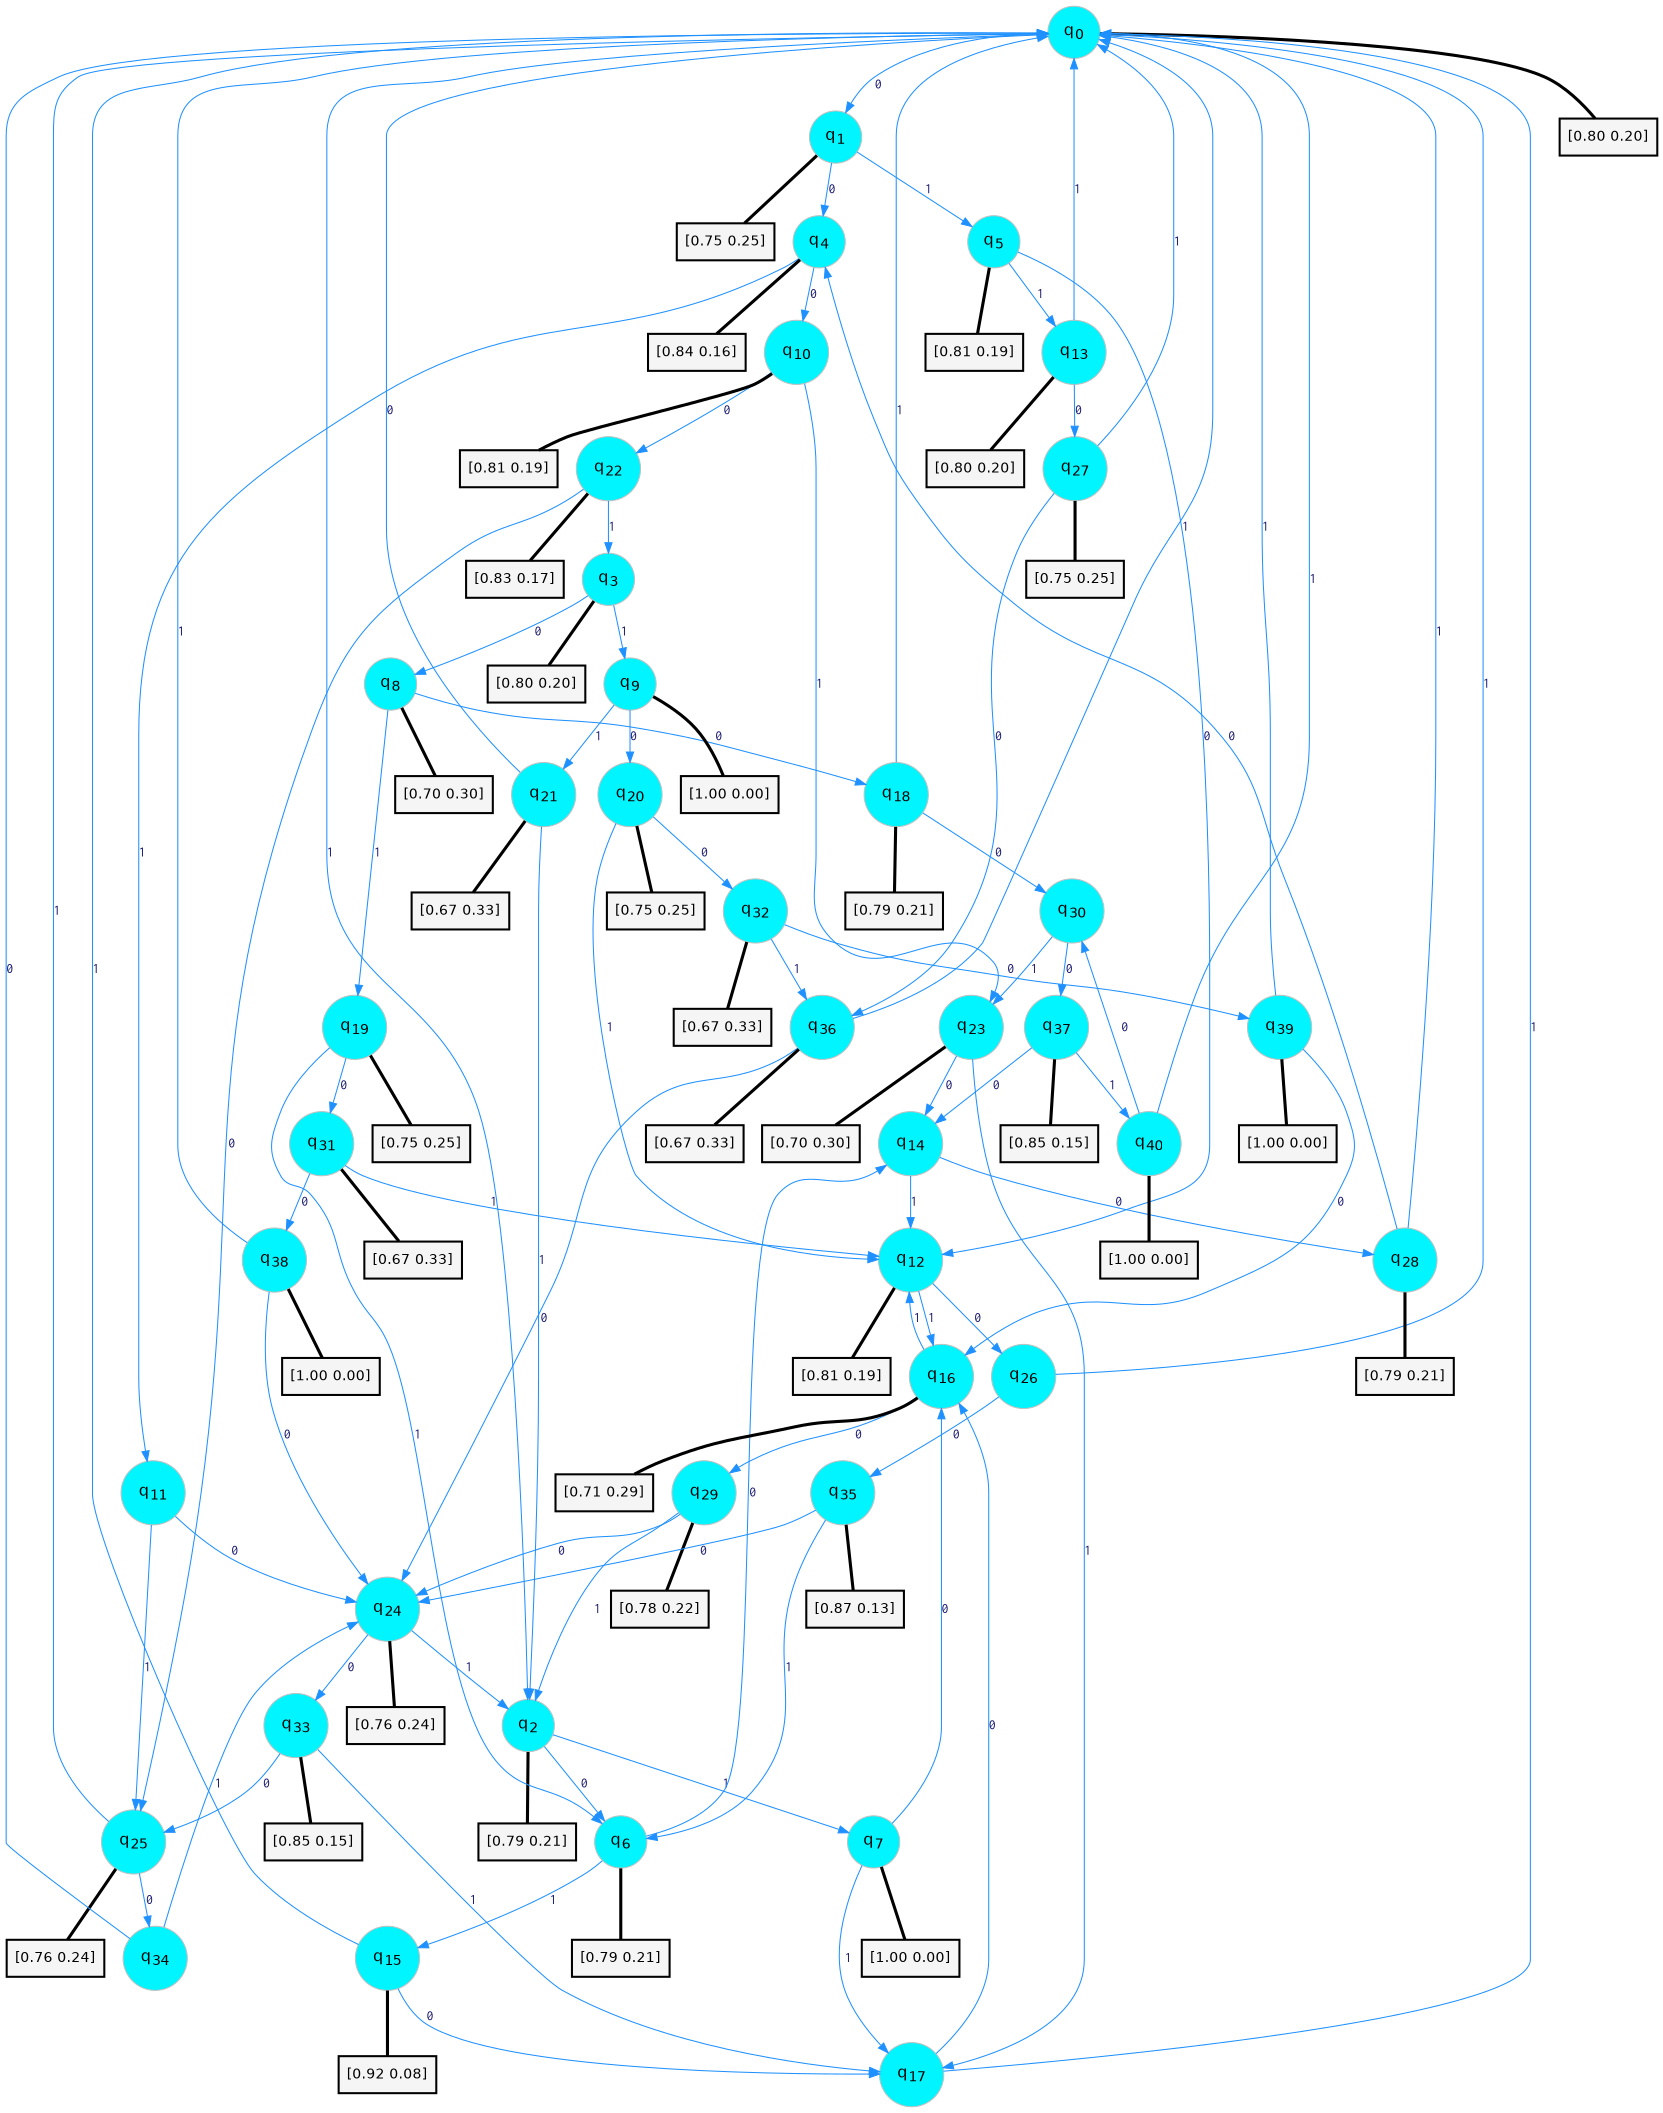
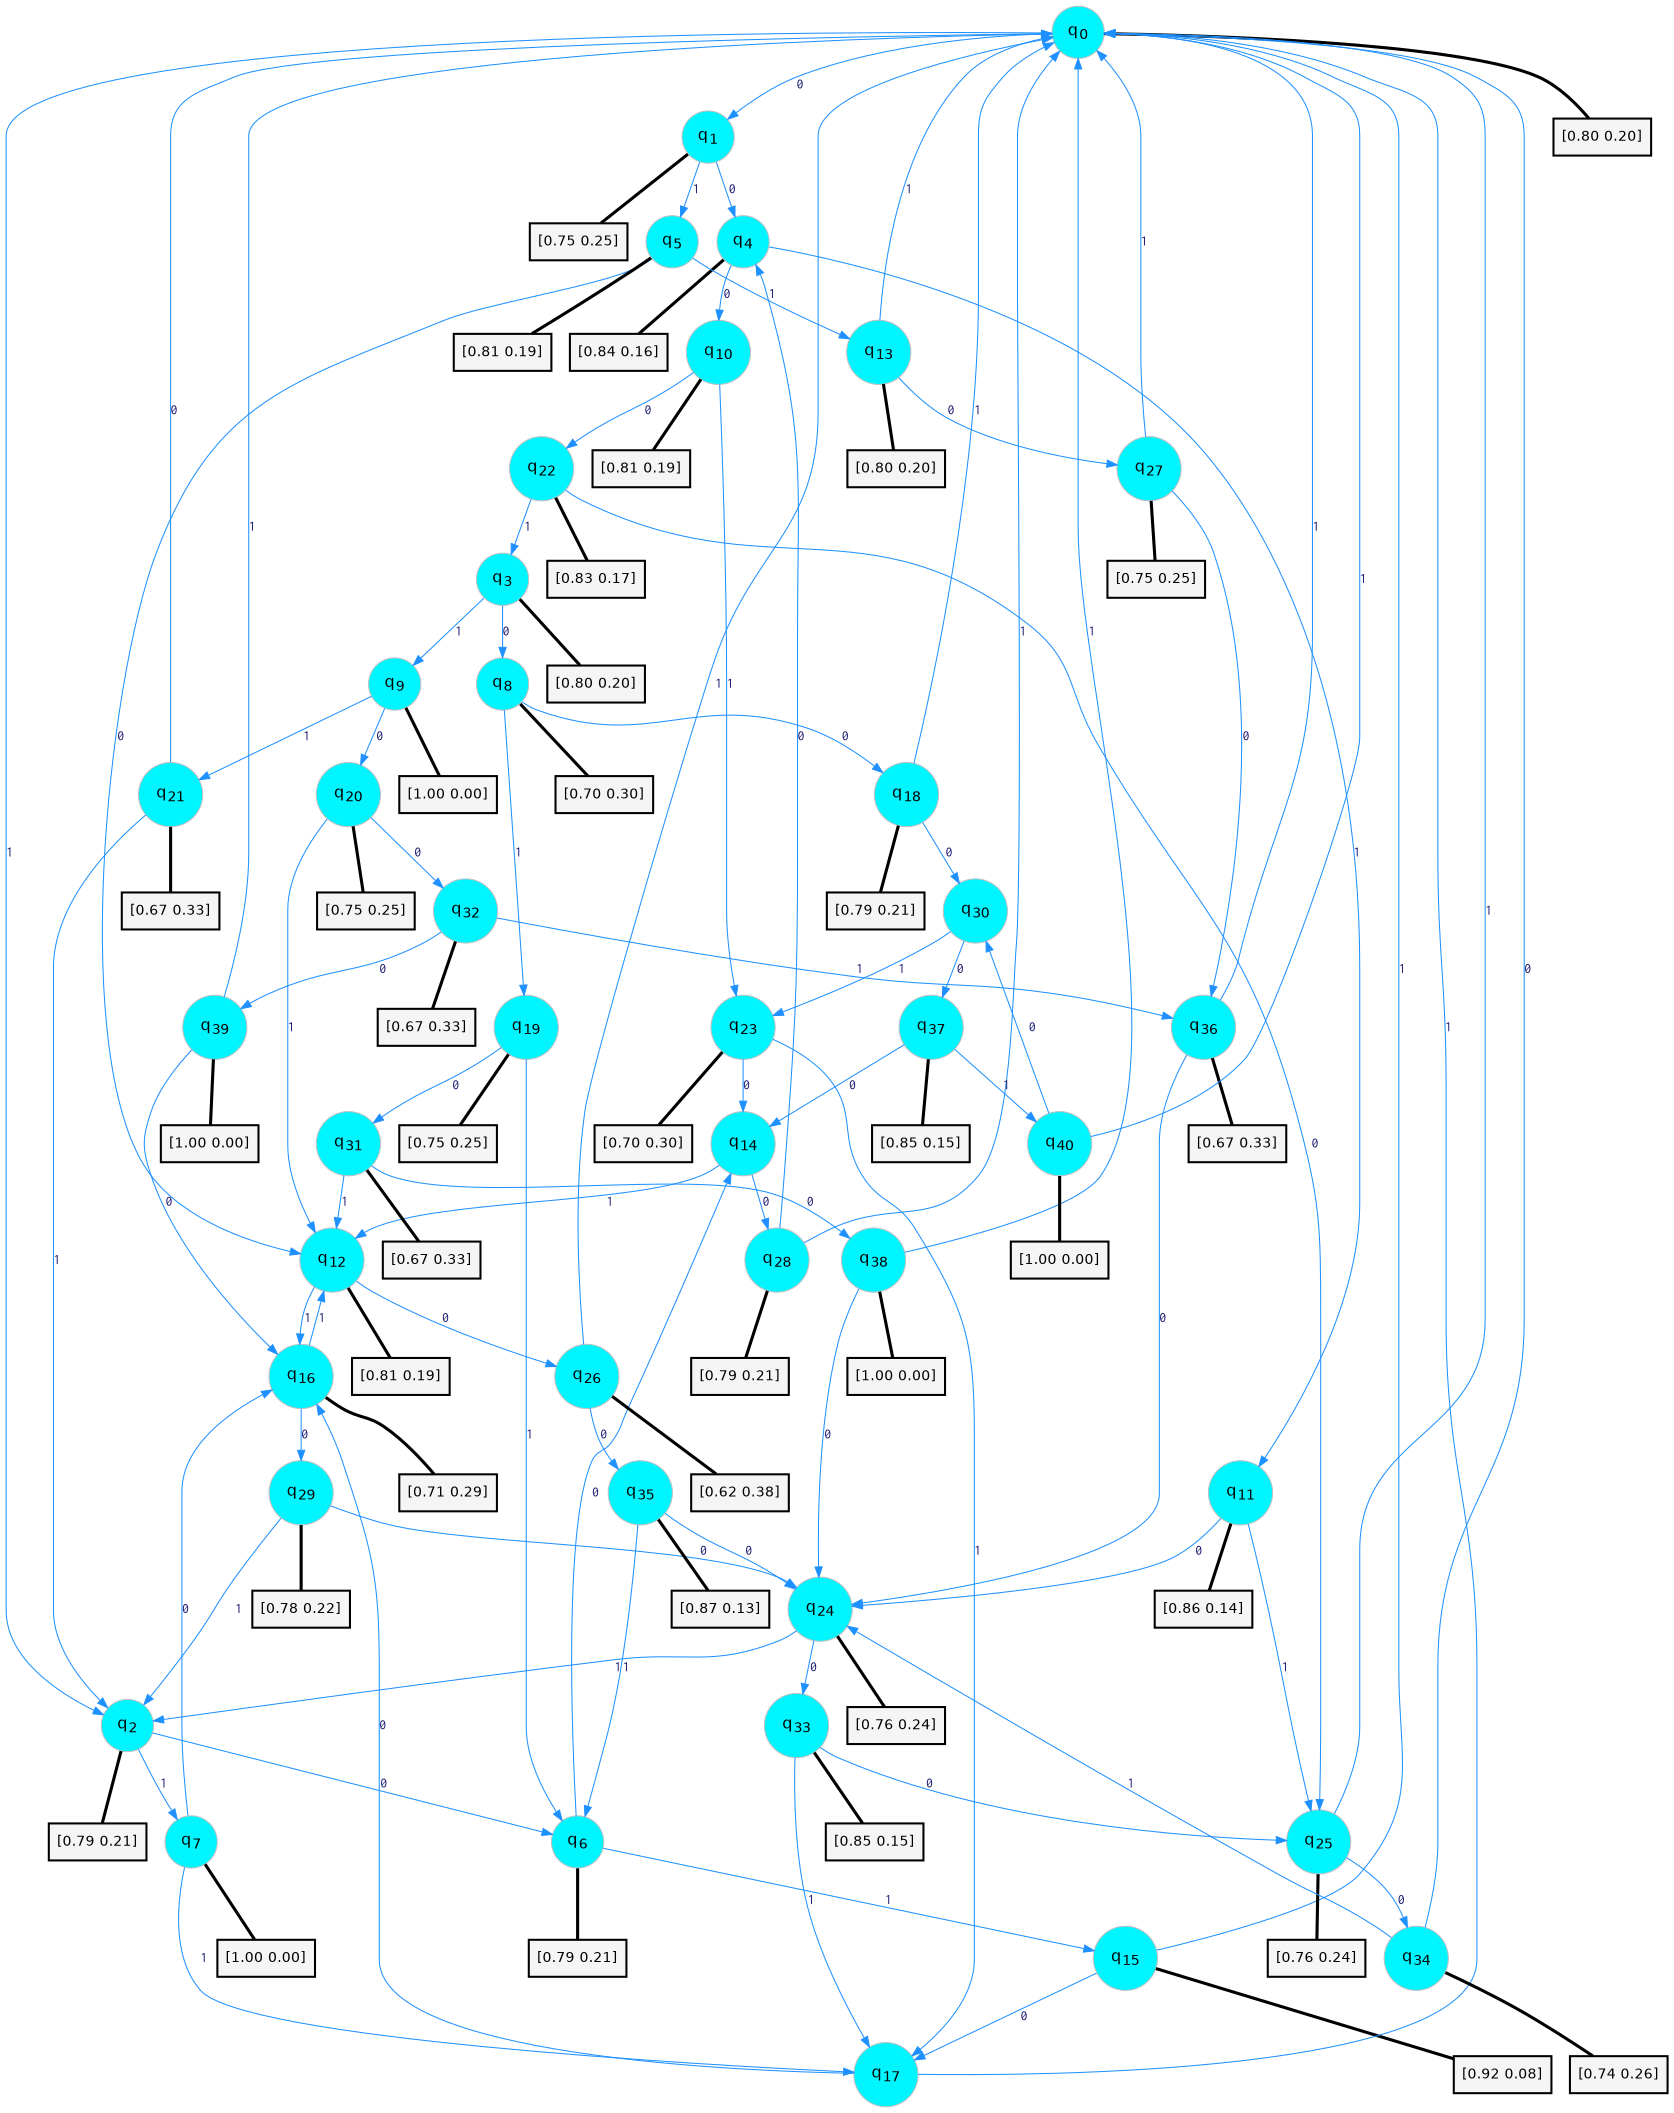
none -> (740, 1493)
none -> (1204, 1609)
none -> (1619, 2075)
